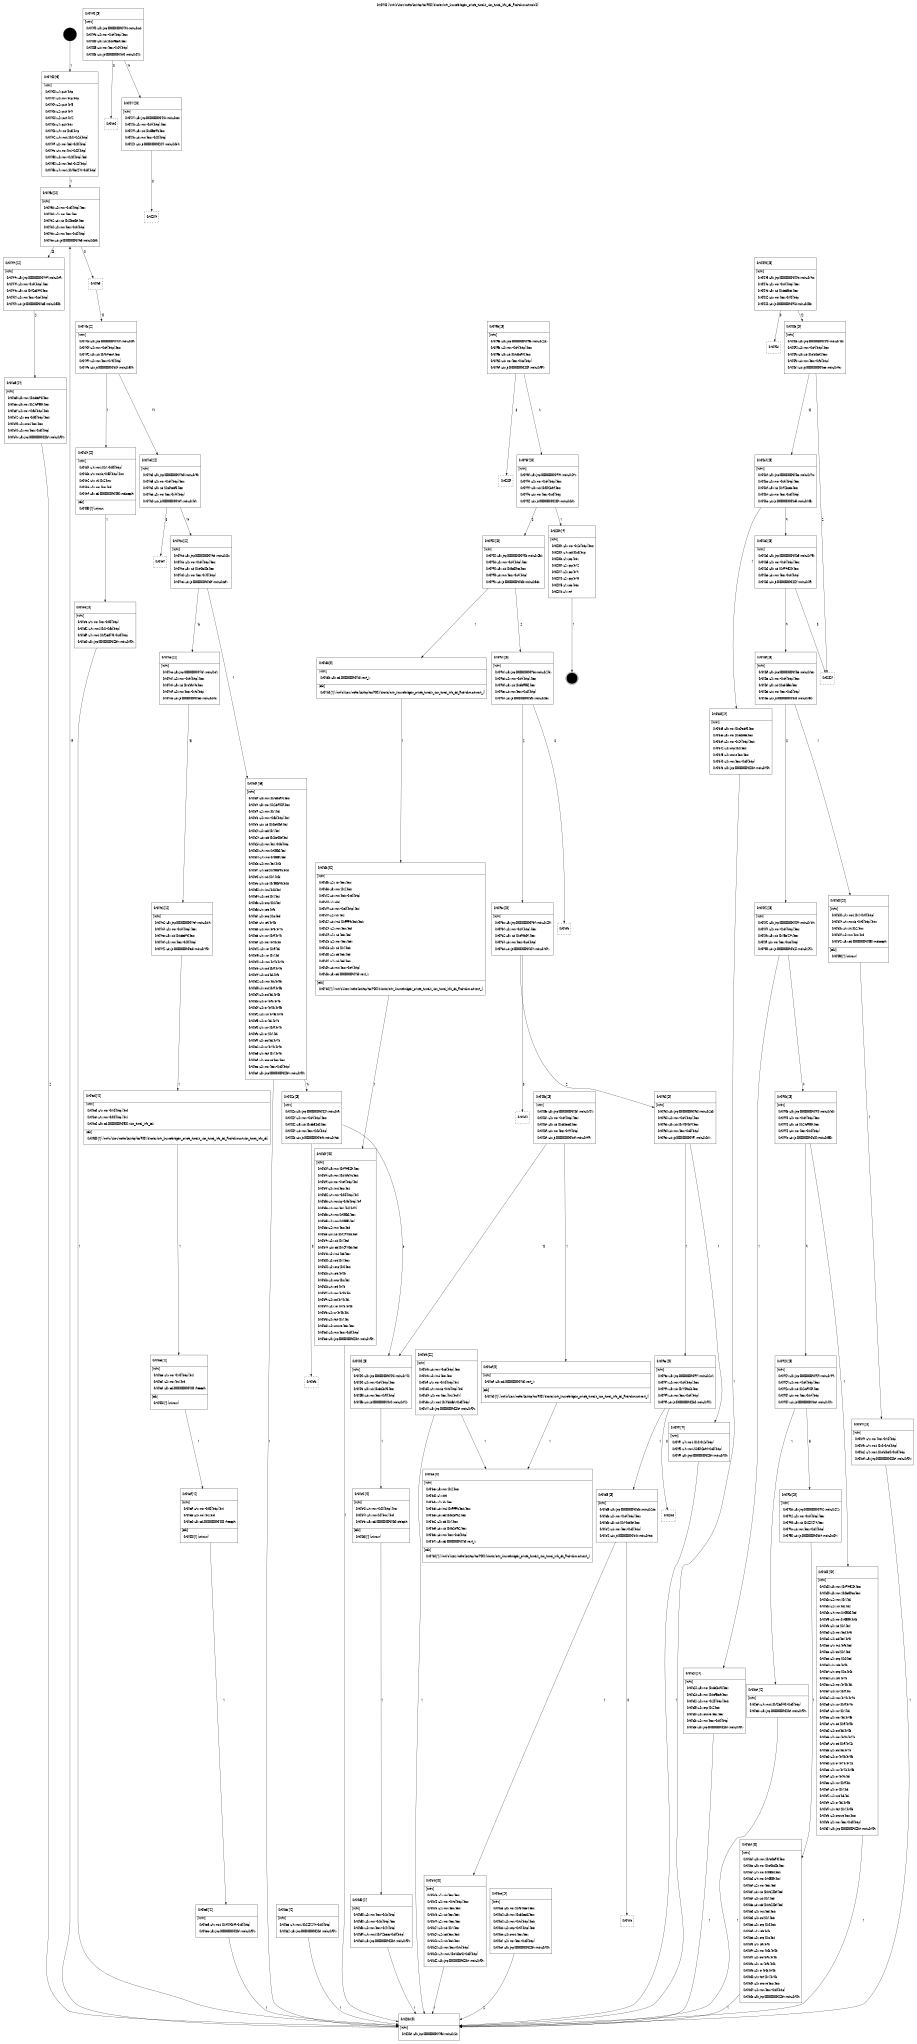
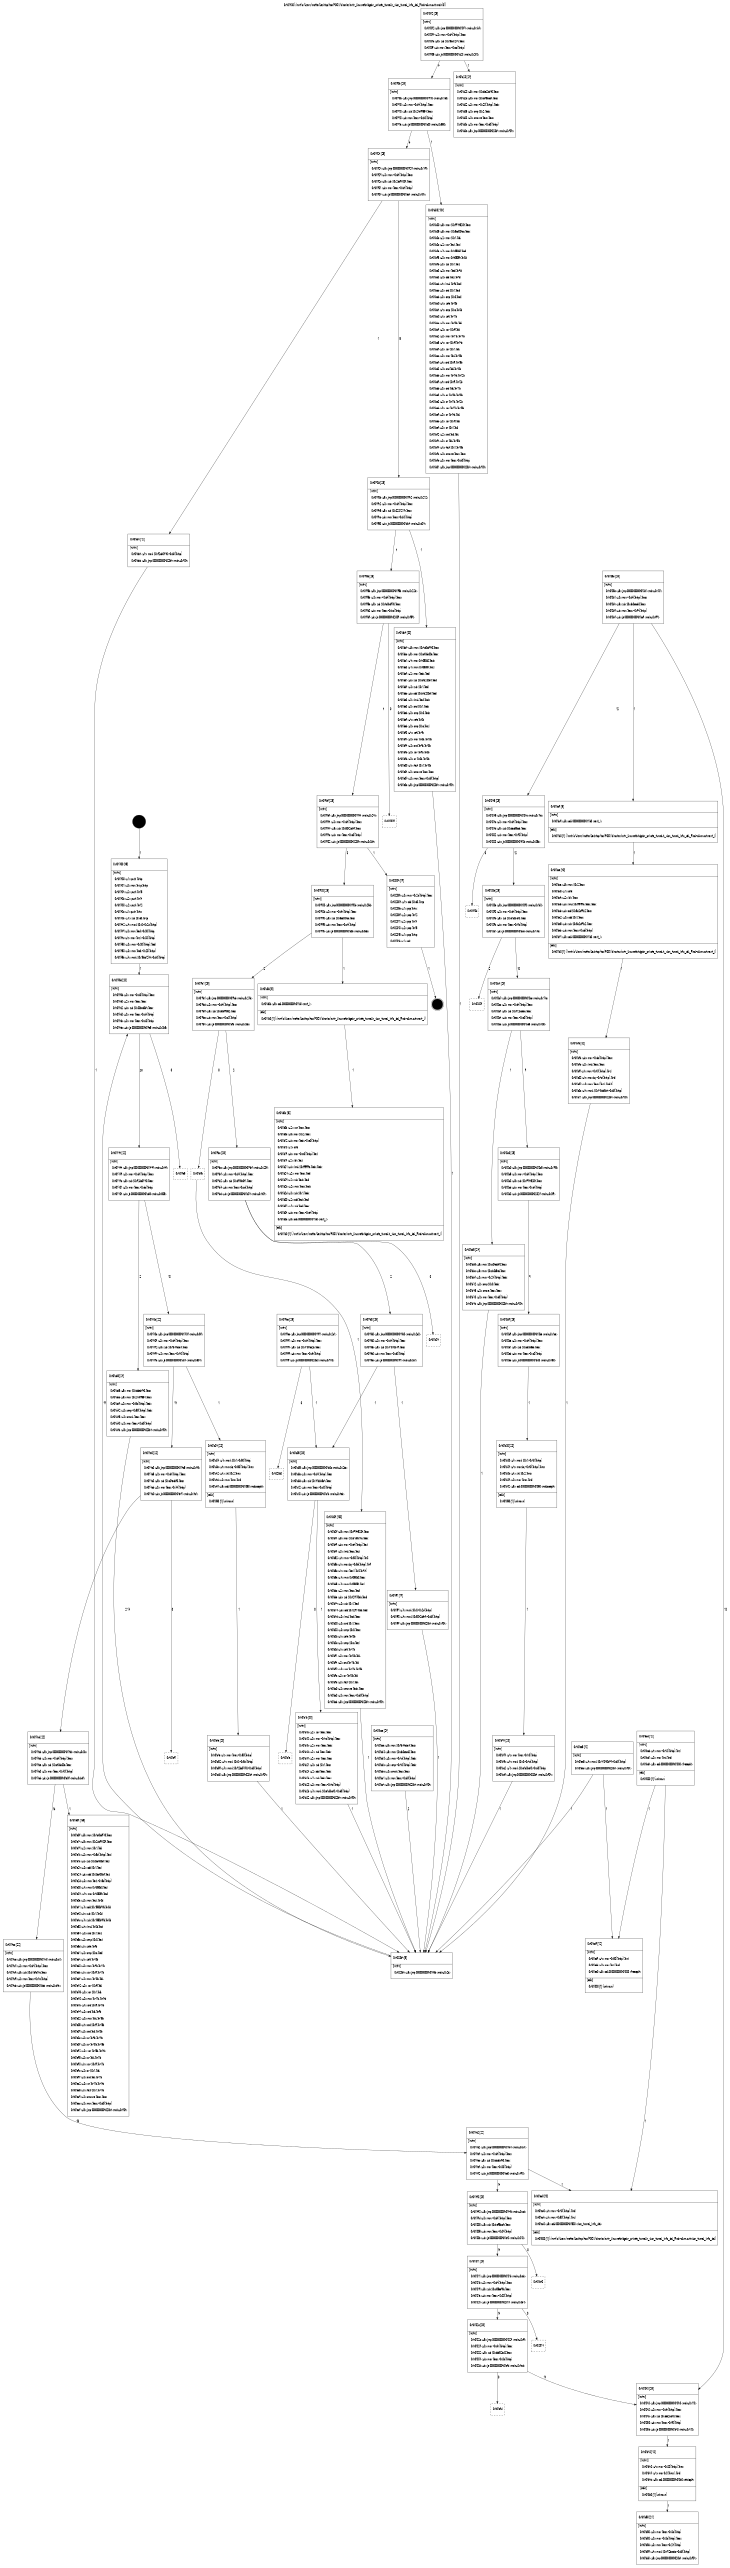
(99, 304) -> (156, 1256)
none -> (394, 549)
(810, 629) -> none
none -> (574, 708)
(786, 803) -> none
(376, 1071) -> (333, 1307)
(306, 1084) -> (497, 2313)
(403, 1247) -> (545, 2378)
(807, 1247) -> (409, 143)
(178, 1249) -> (657, 1988)
(685, 1249) -> (356, 1406)
(473, 1441) -> (615, 997)
(267, 1604) -> none
(218, 1723) -> (608, 1856)
(307, 1921) -> none
(399, 1981) -> none
(693, 1984) -> none
none -> (497, 2185)
